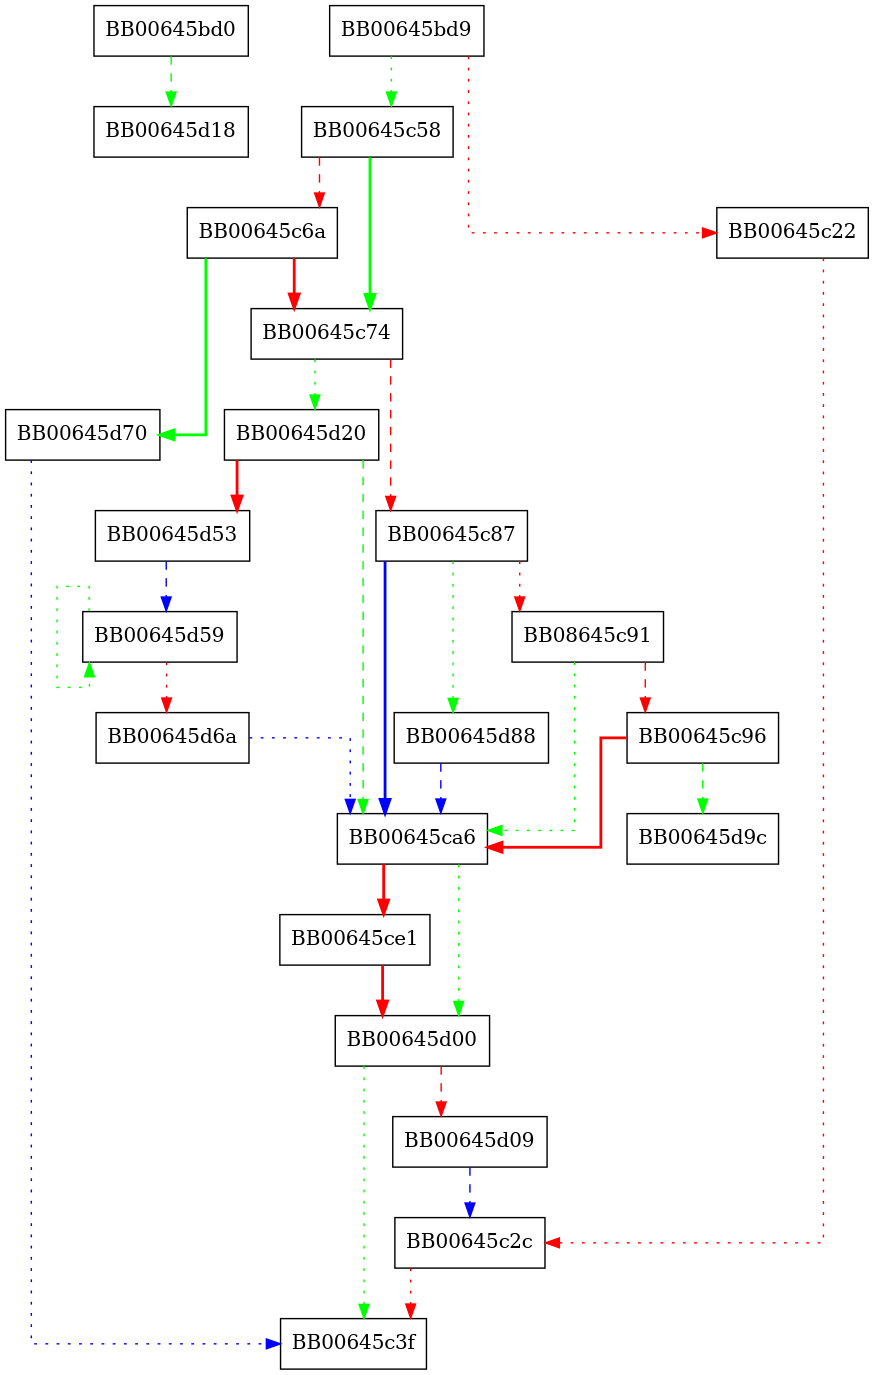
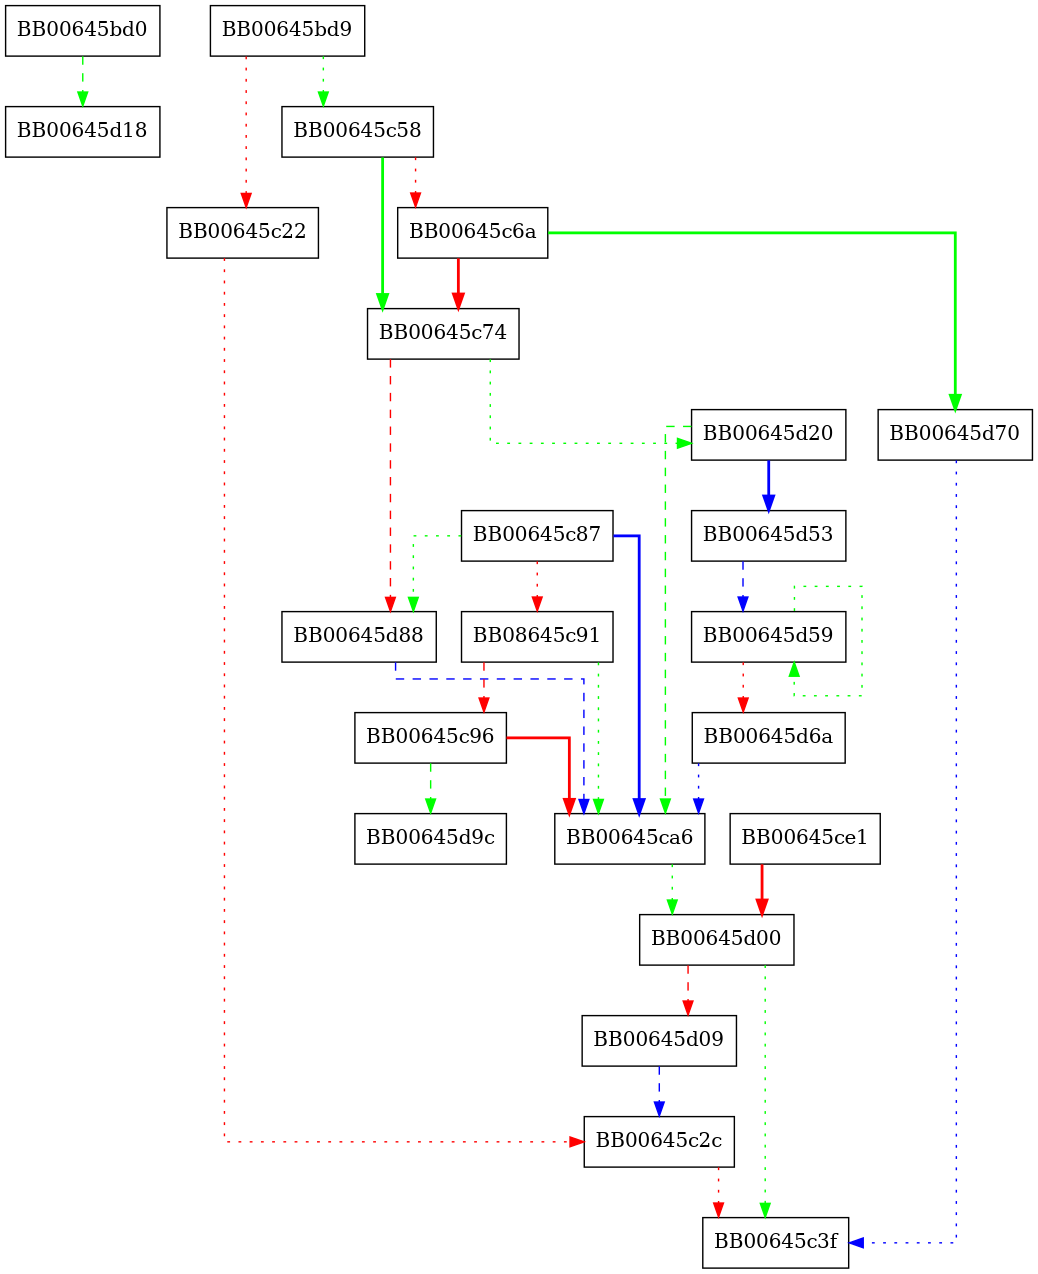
(319, 175) -> (416, 175)
(391, 428) -> (390, 478)
(237, 478) -> (769, 478)
(384, 882) -> none
